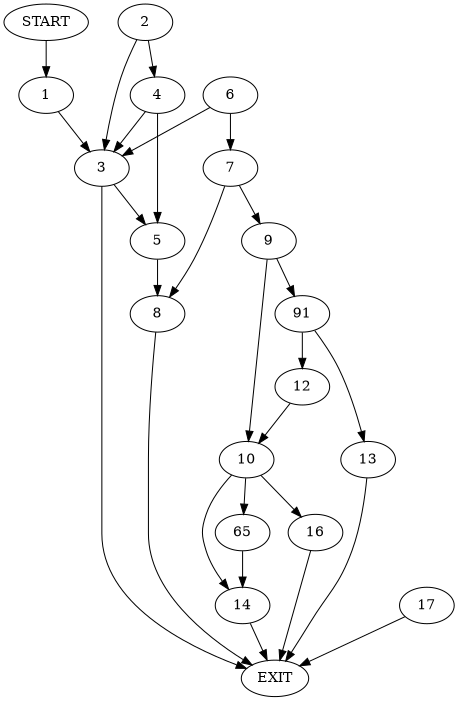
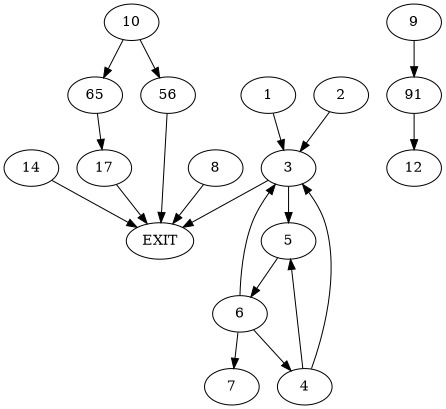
(46, 22) -> none
(151, 53) -> (269, 347)
(247, 200) -> none
(204, 239) -> none
(158, 272) -> (267, 273)
(258, 345) -> none
(278, 419) -> none
(368, 460) -> none
(203, 526) -> none
(315, 533) -> (168, 95)
(243, 564) -> (99, 126)
